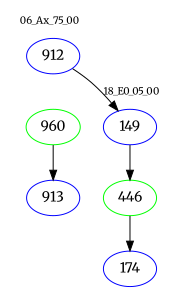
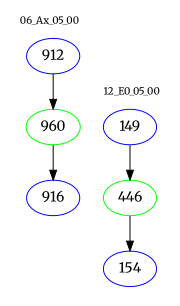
(50, 21) -> (50, 21)
(102, 92) -> (53, 87)
(132, 92) -> (132, 92)
(53, 198) -> (53, 198)
(130, 269) -> (130, 269)
